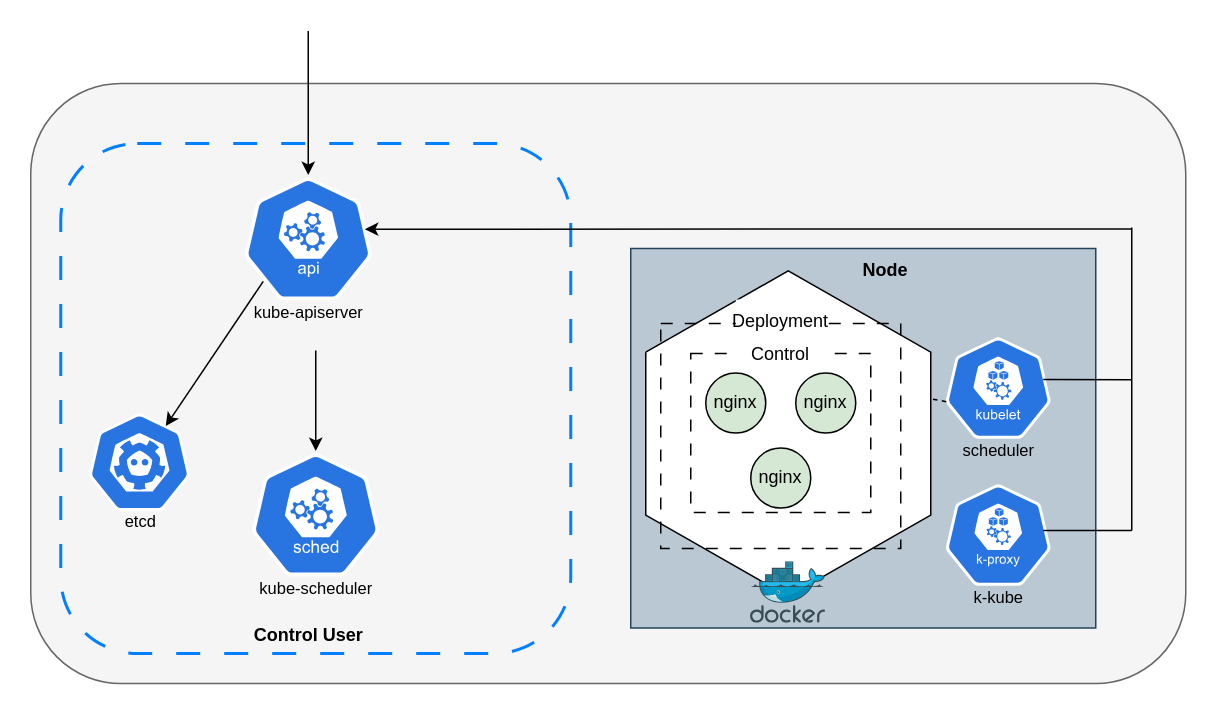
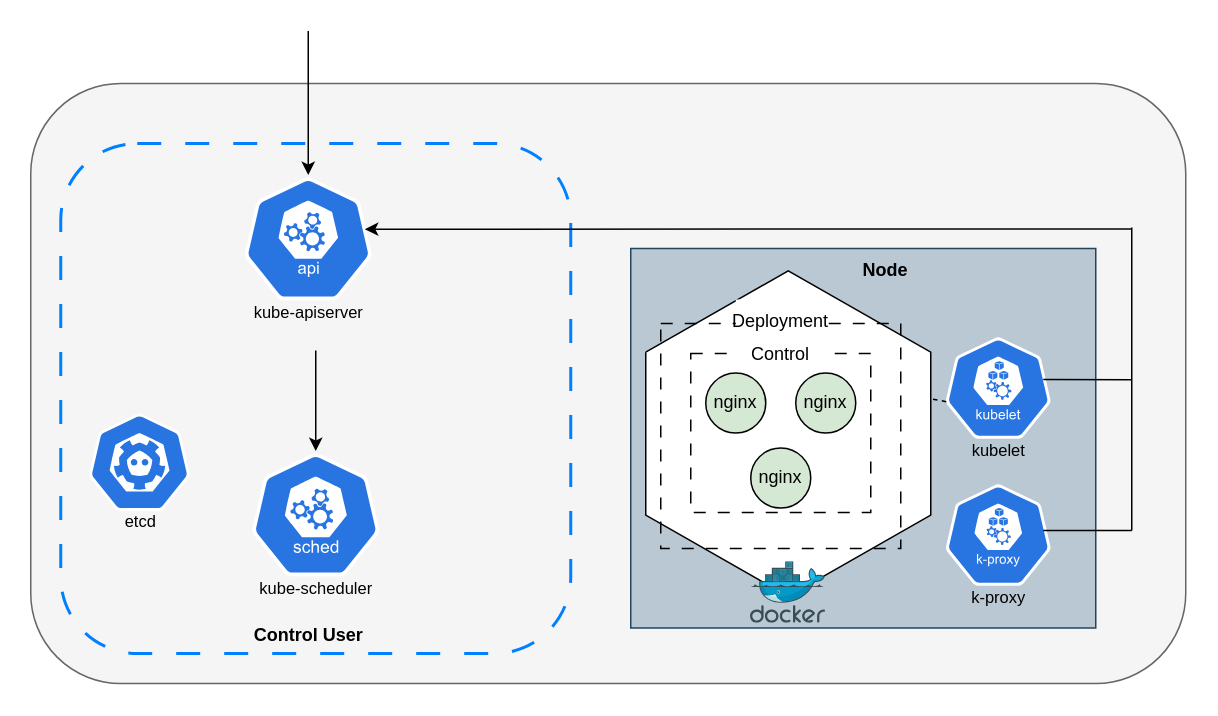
(217, 350) -> none
(999, 452) -> (999, 452)
(999, 599) -> (999, 599)
